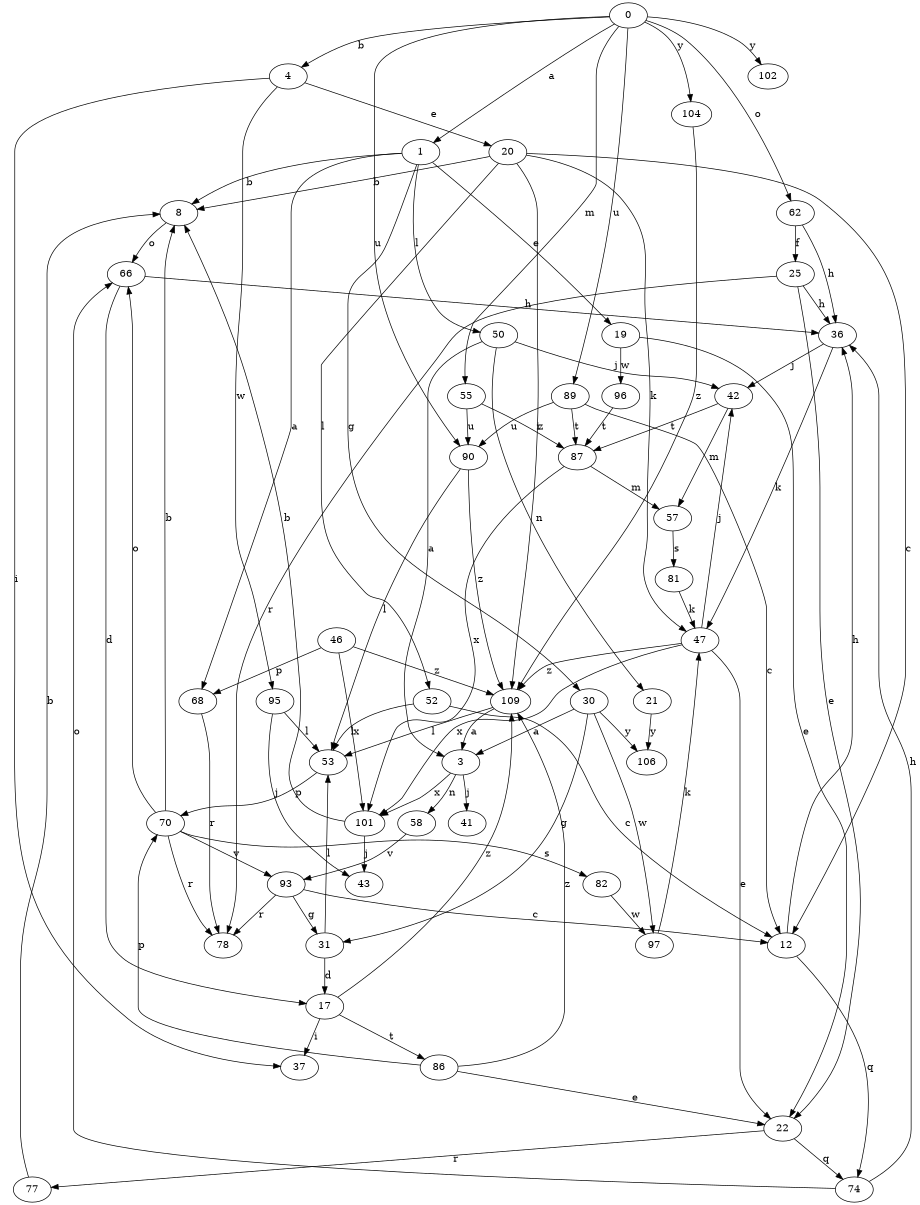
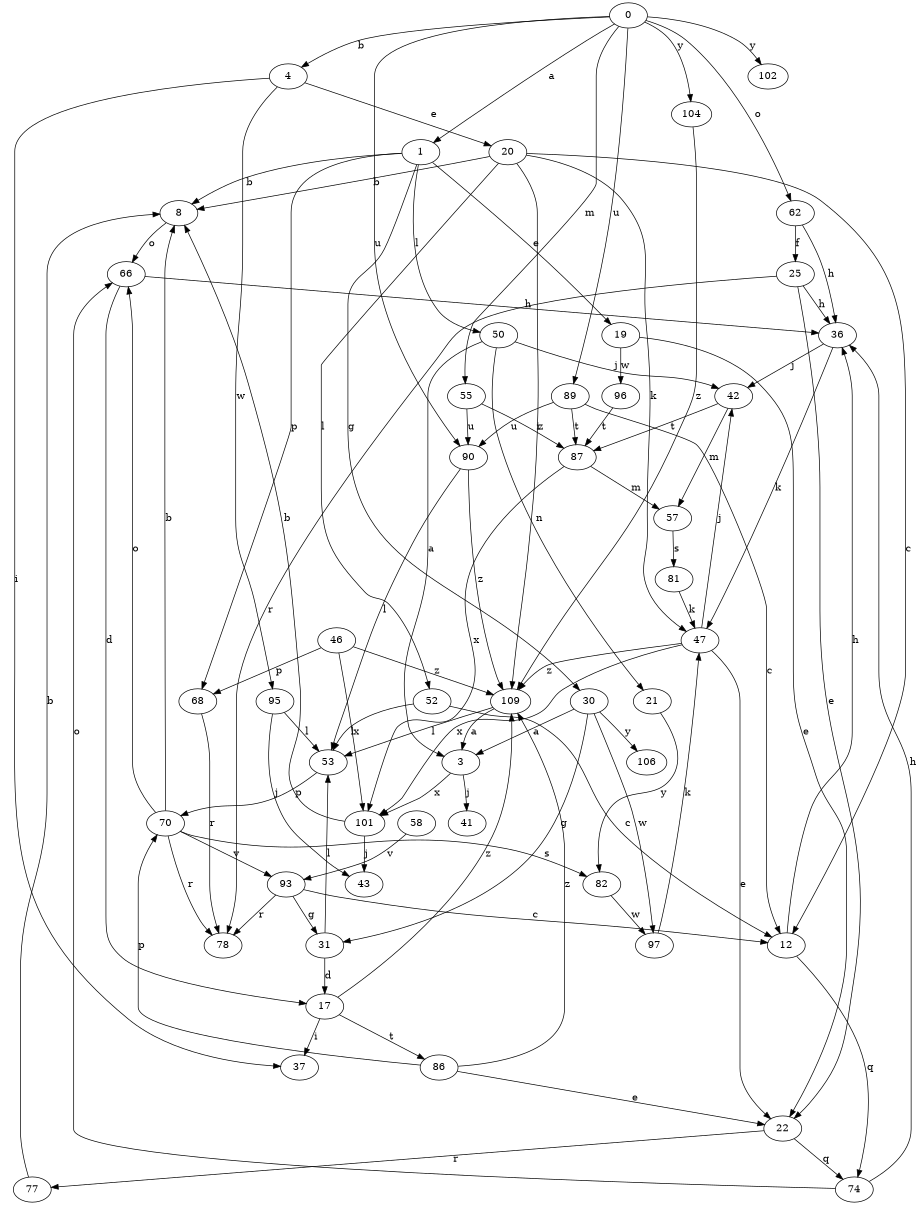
(295, 427) -> (295, 427)
(650, 728) -> (646, 792)
(446, 792) -> none
